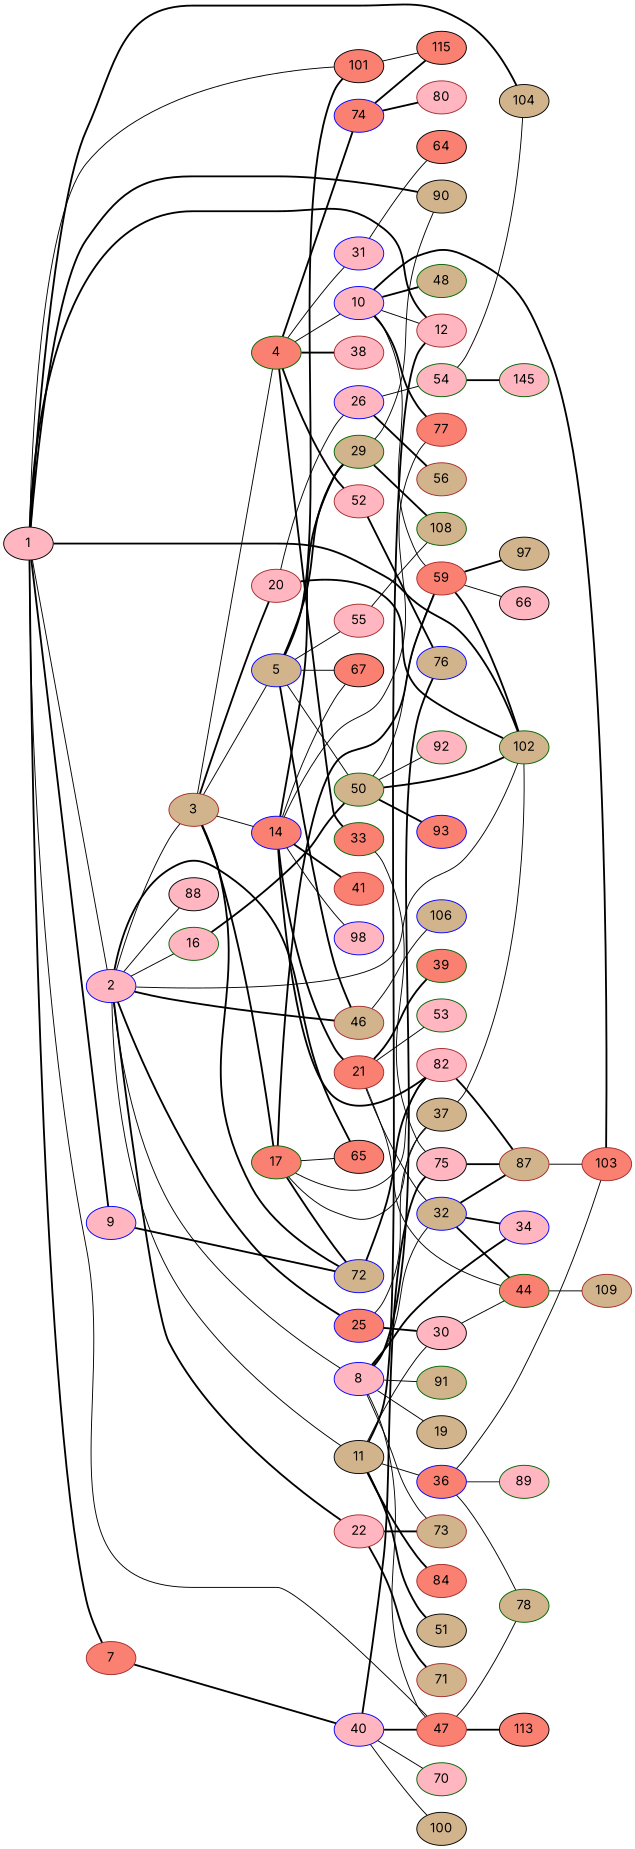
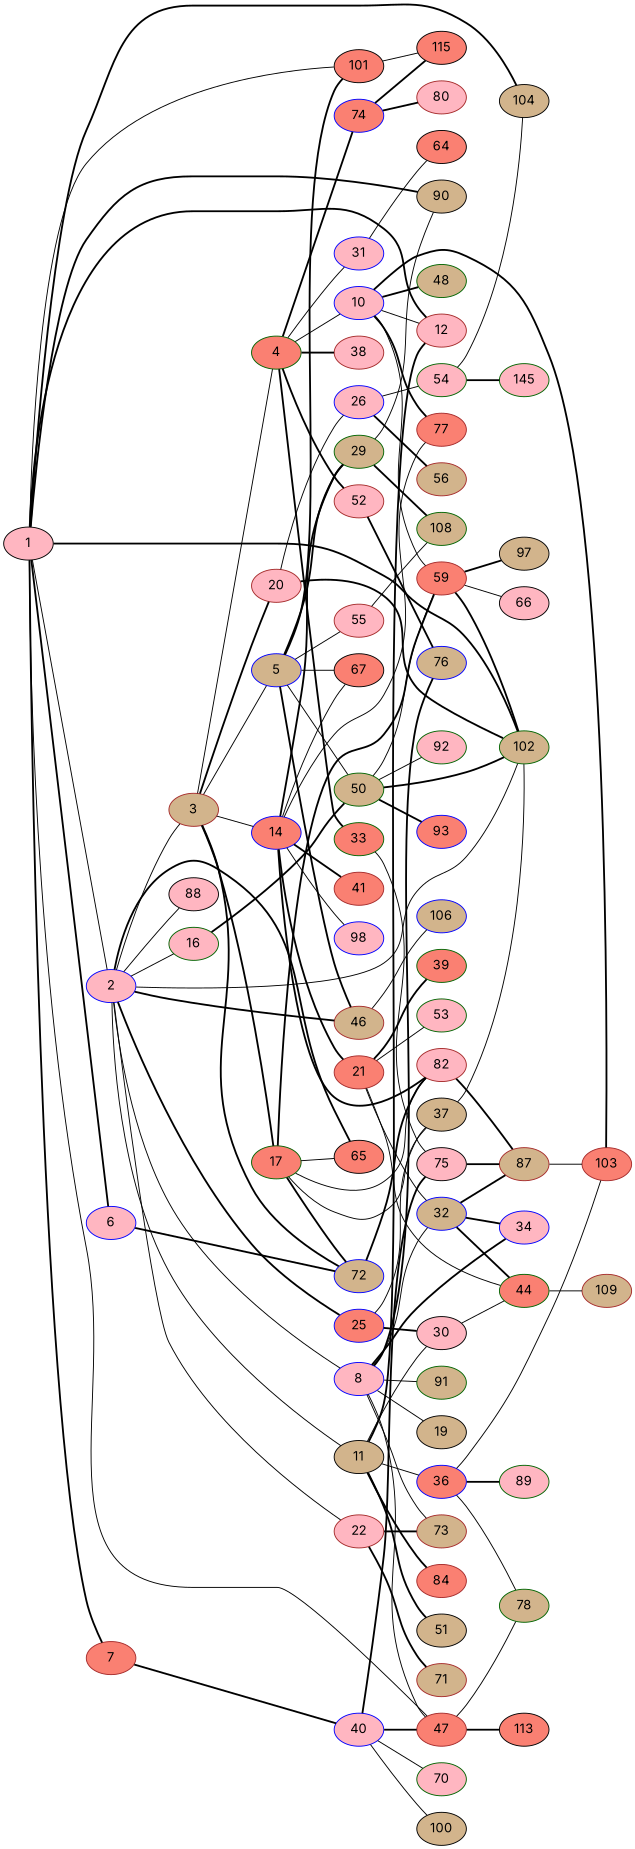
(111, 1223) -> (111, 1223)
(157, 1296) -> (157, 1296)
(483, 1482) -> (483, 1482)
